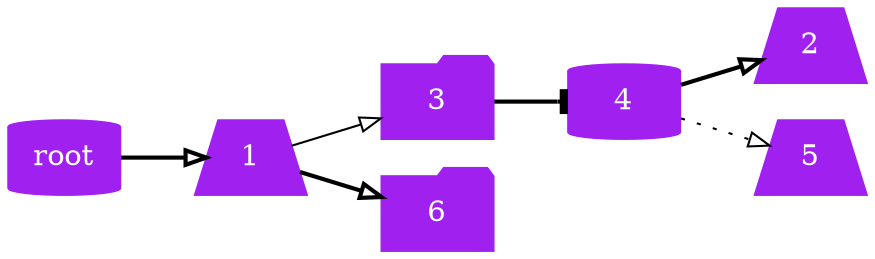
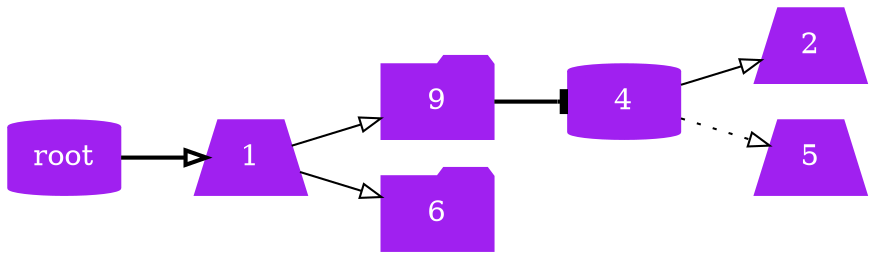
(711, 76) -> (711, 76)
(438, 102) -> (438, 102)
(331, 181) -> (331, 181)
